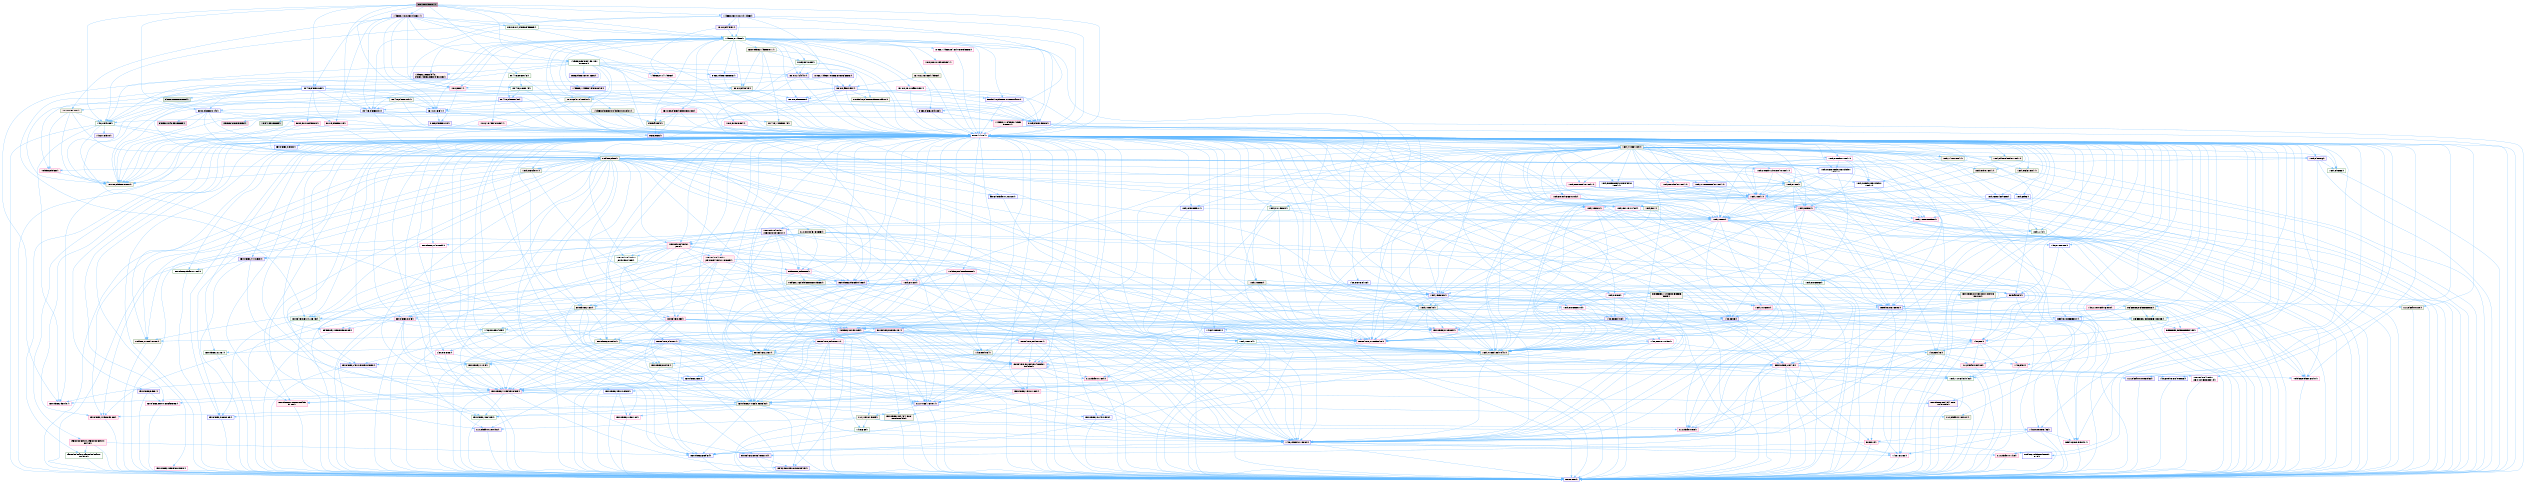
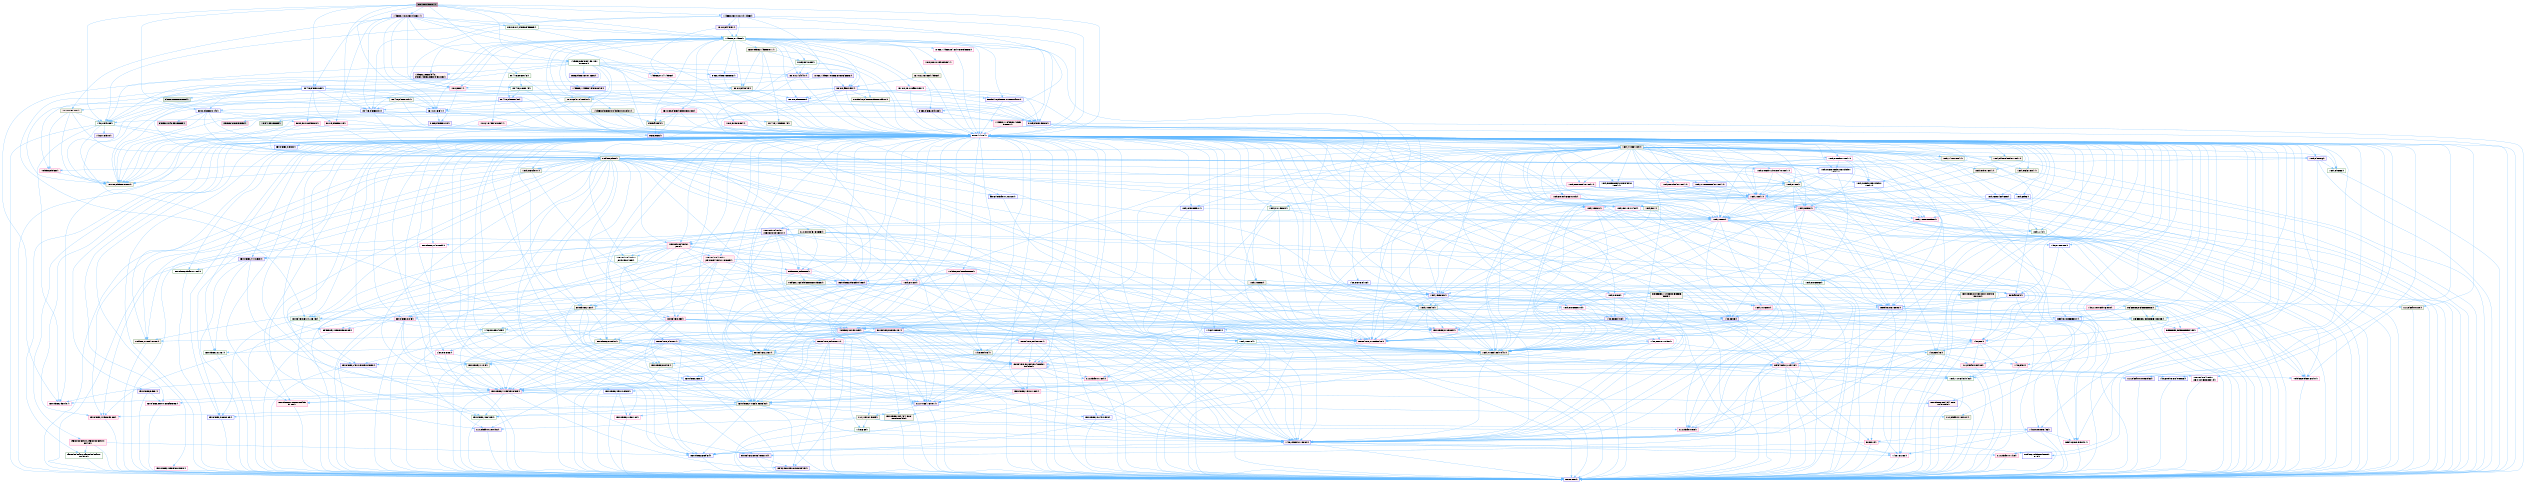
(821, 82) -> (814, 50)
none -> (223, 301)
(1785, 365) -> (1785, 365)
